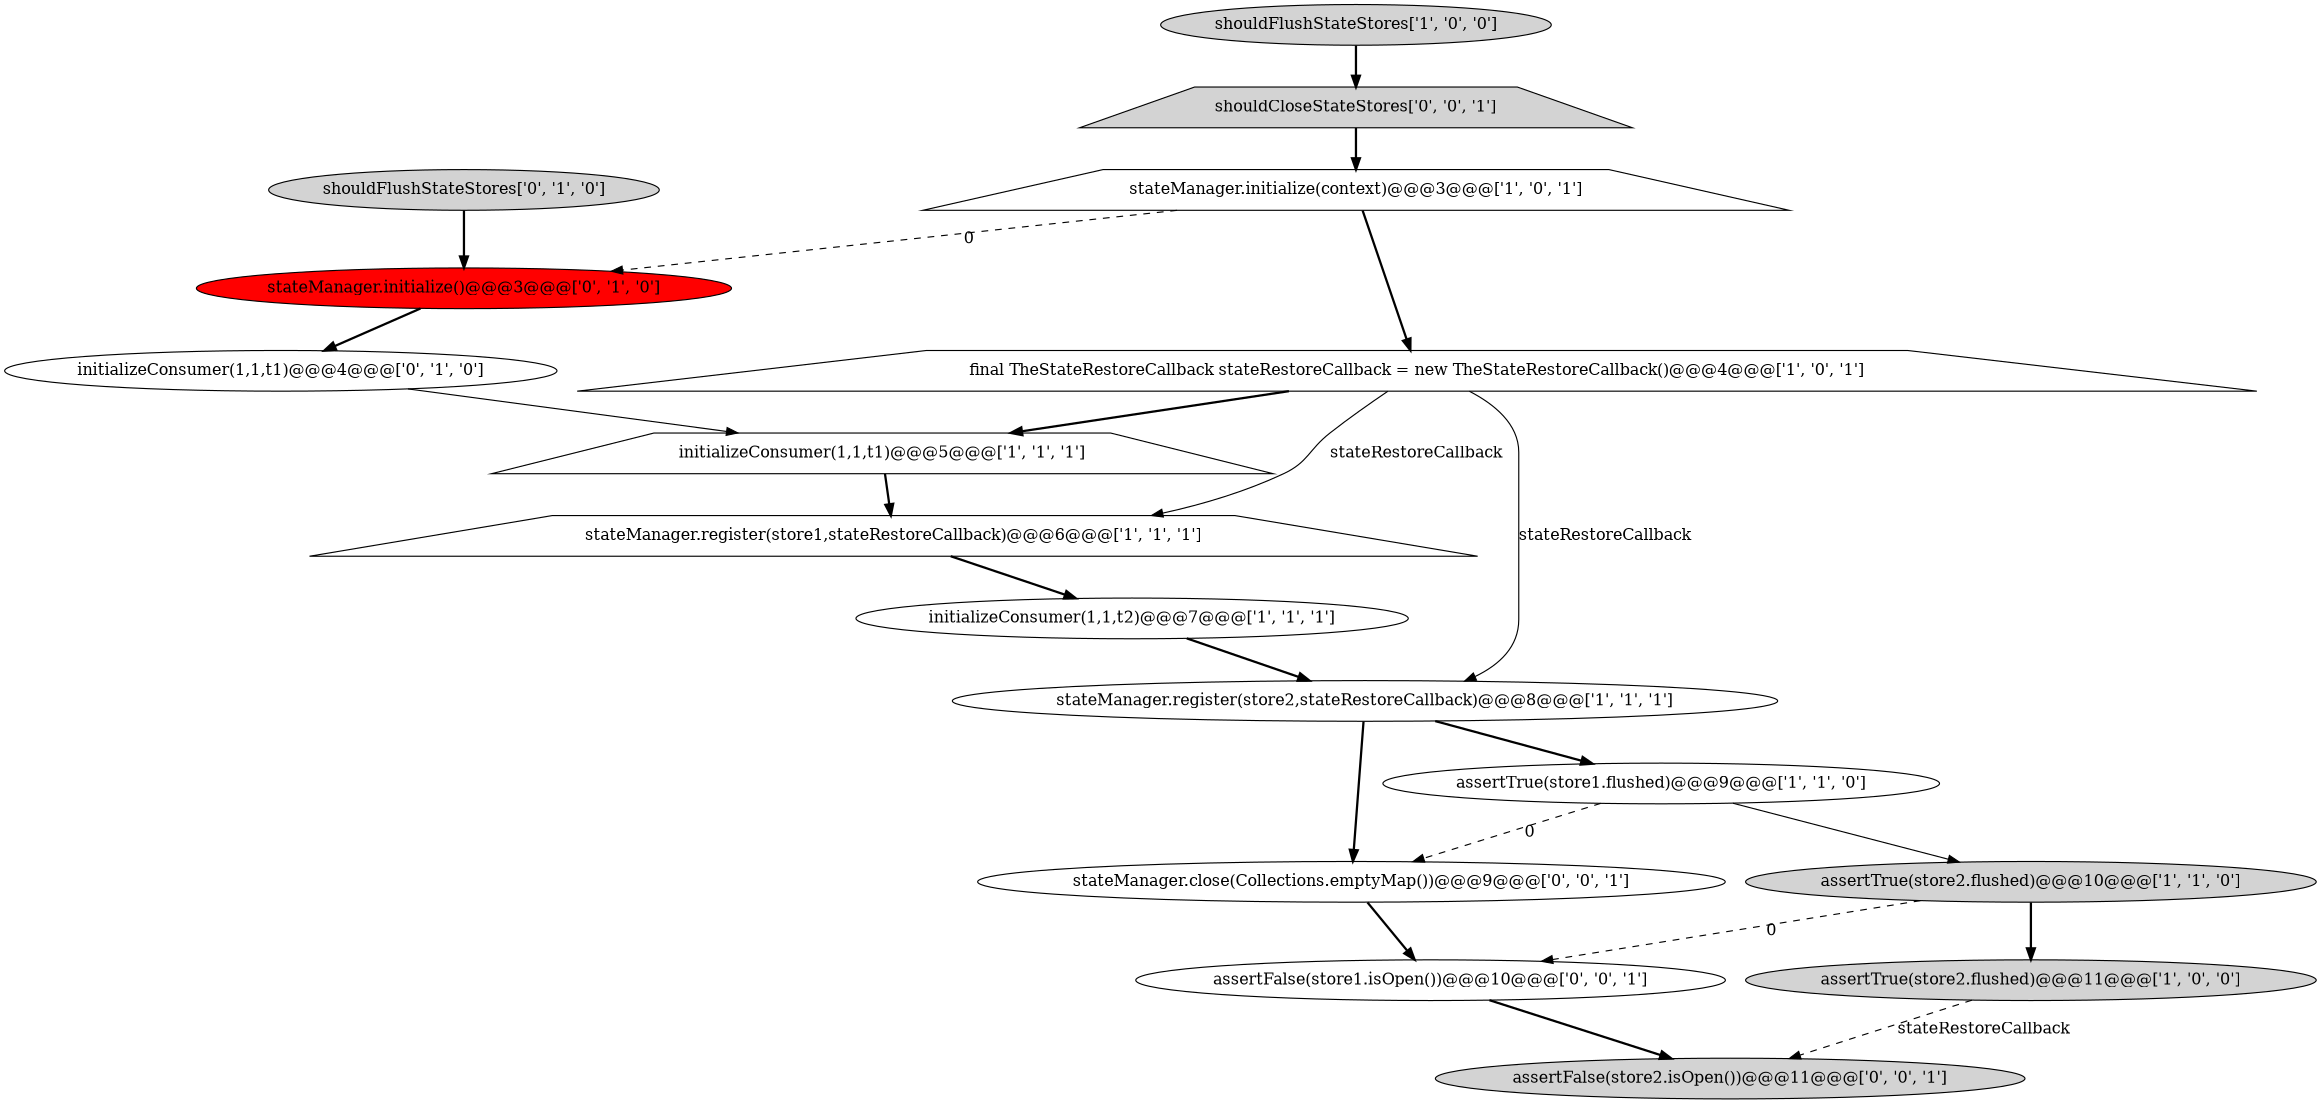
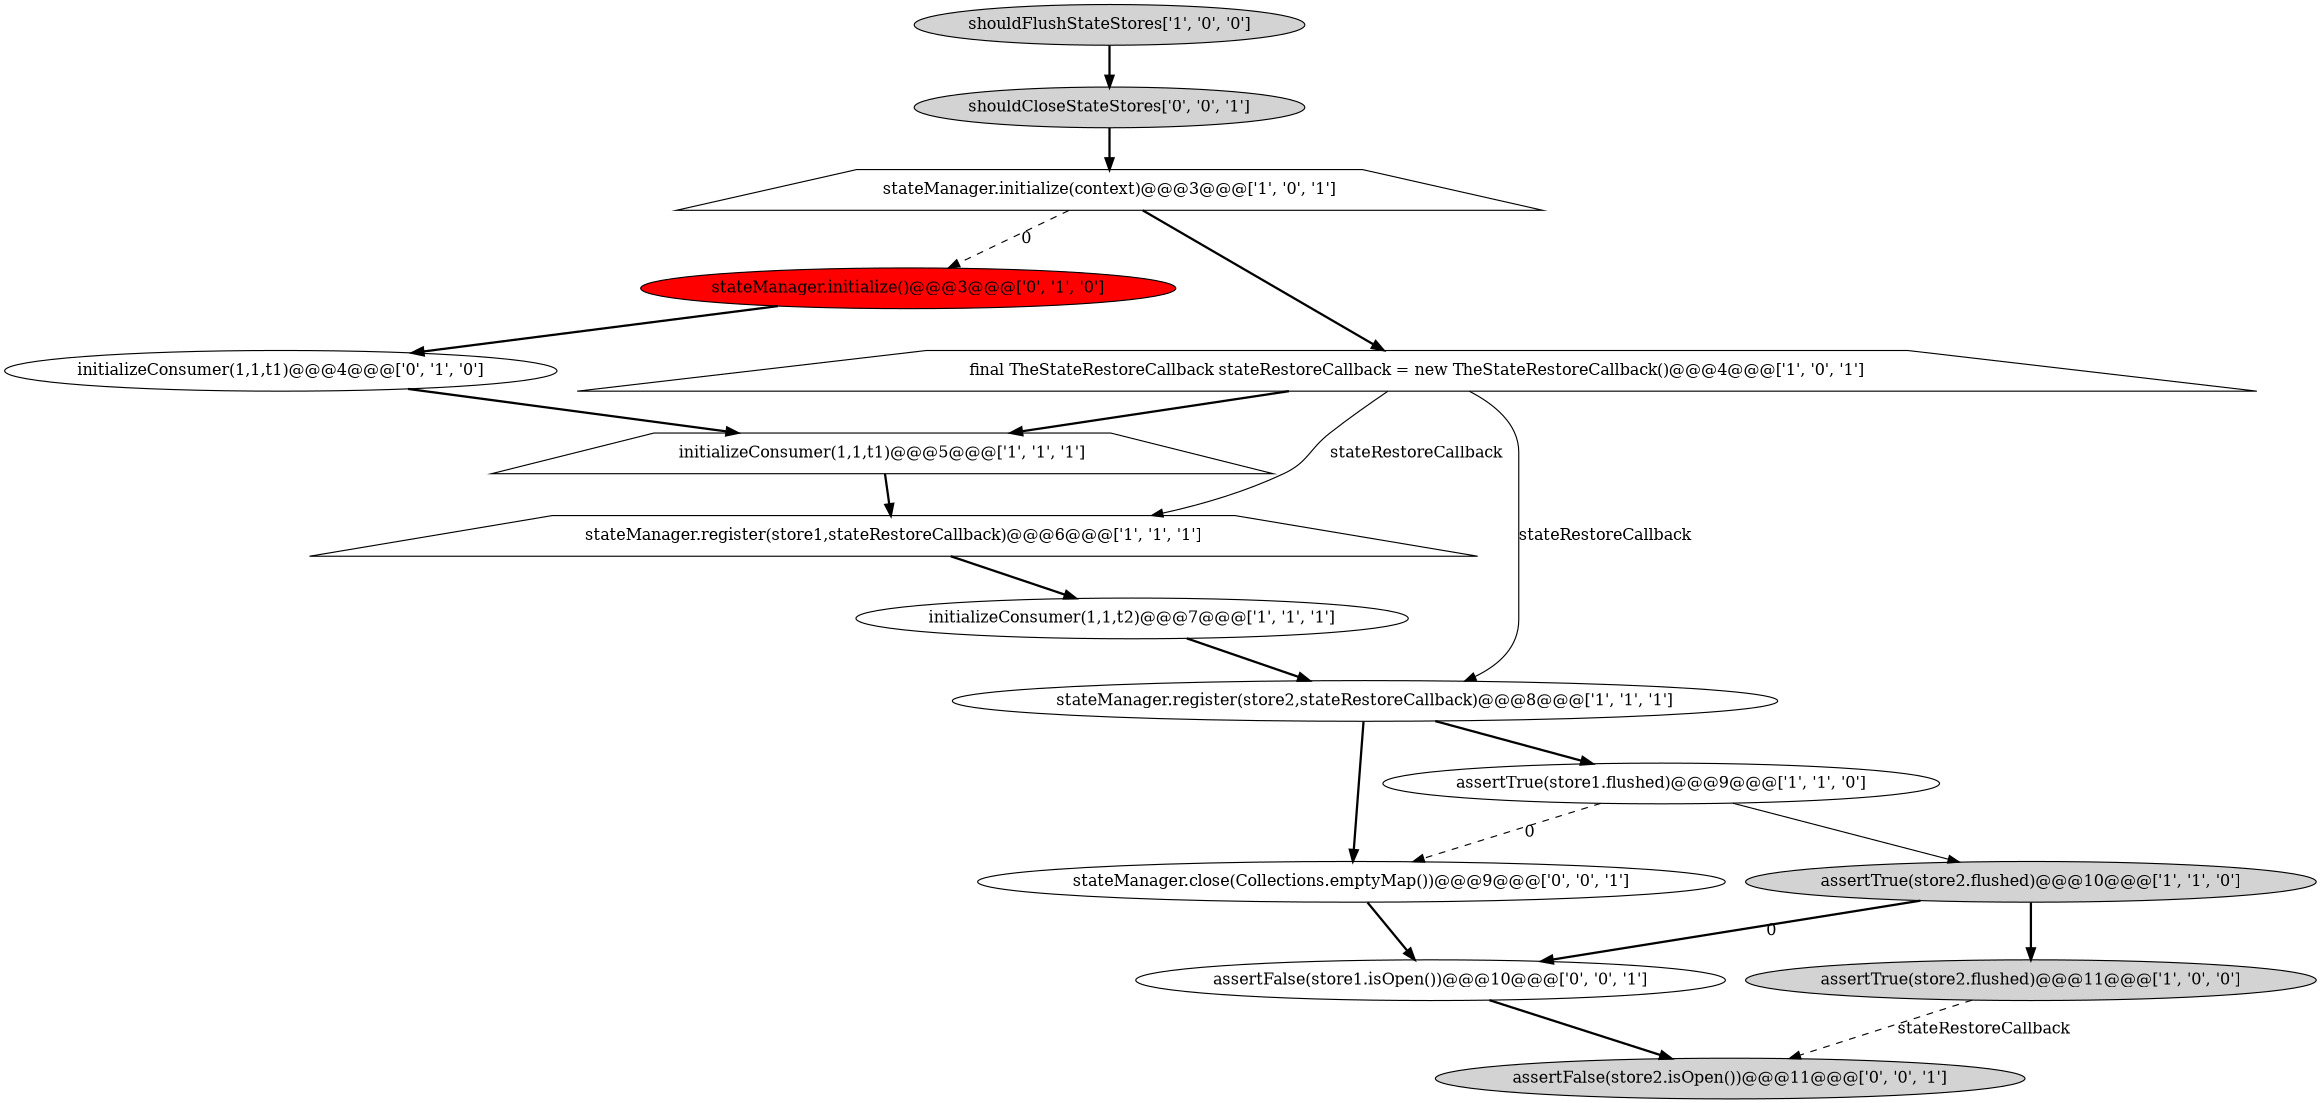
(1356, 107) -> (1110, 107)
(464, 190) -> none
(567, 410) -> (567, 410)
(1737, 930) -> (1737, 930)
